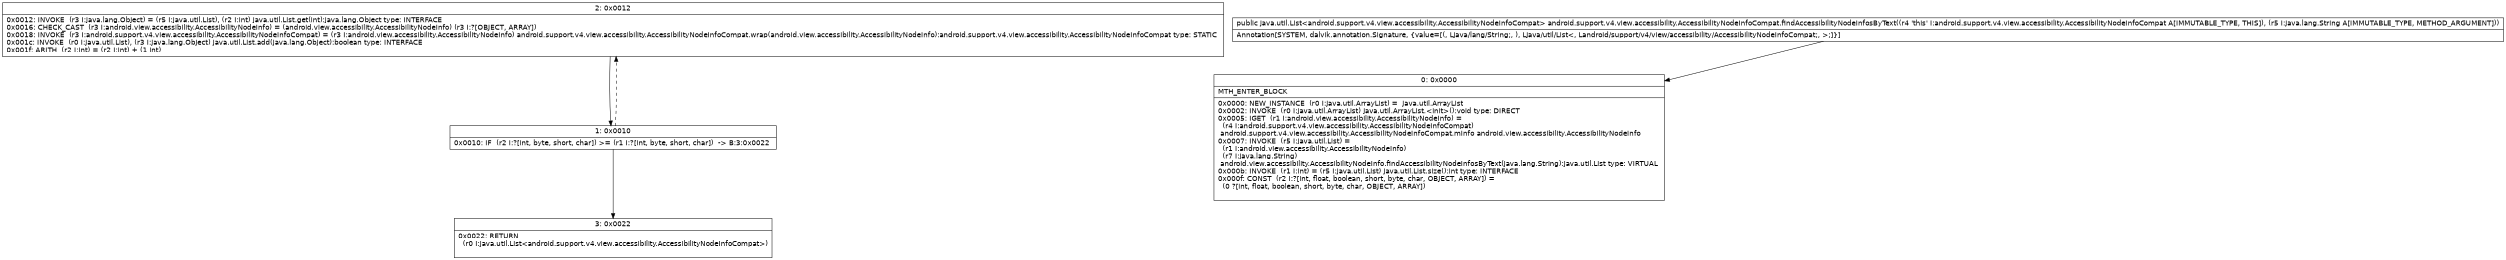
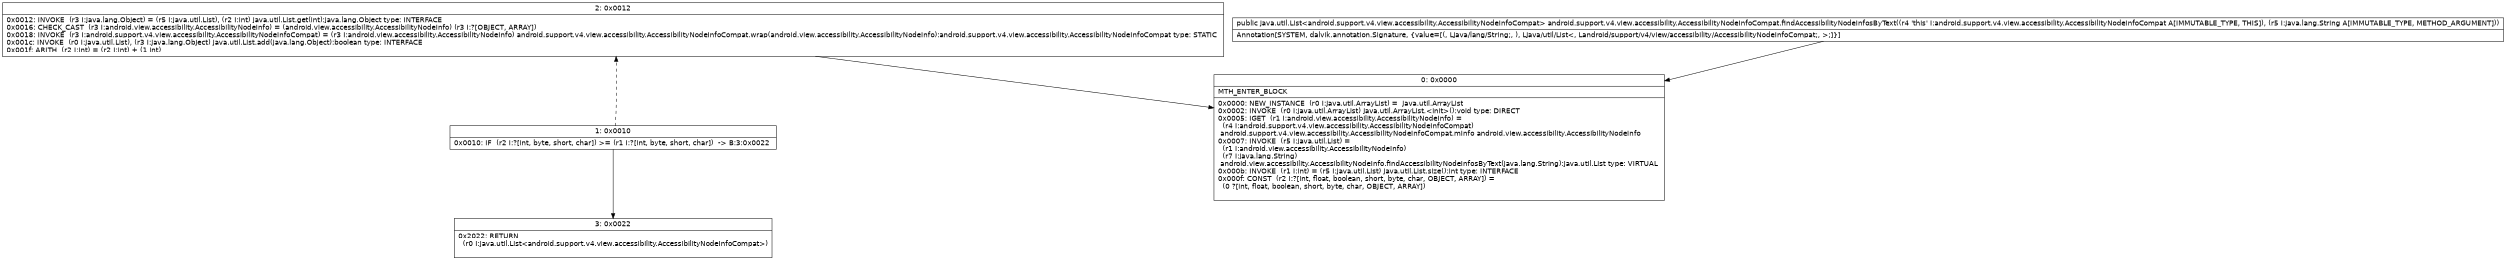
(610, 89) -> (1012, 82)
(491, 236) -> (491, 236)
